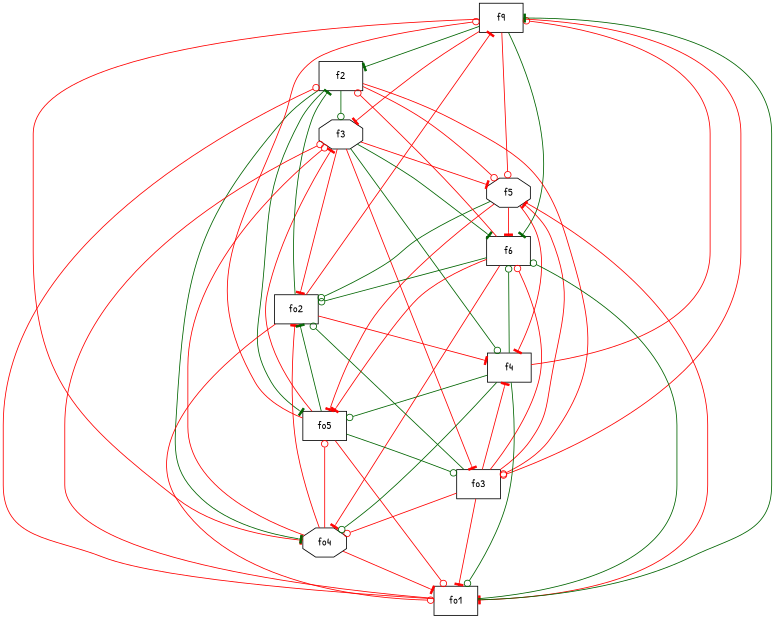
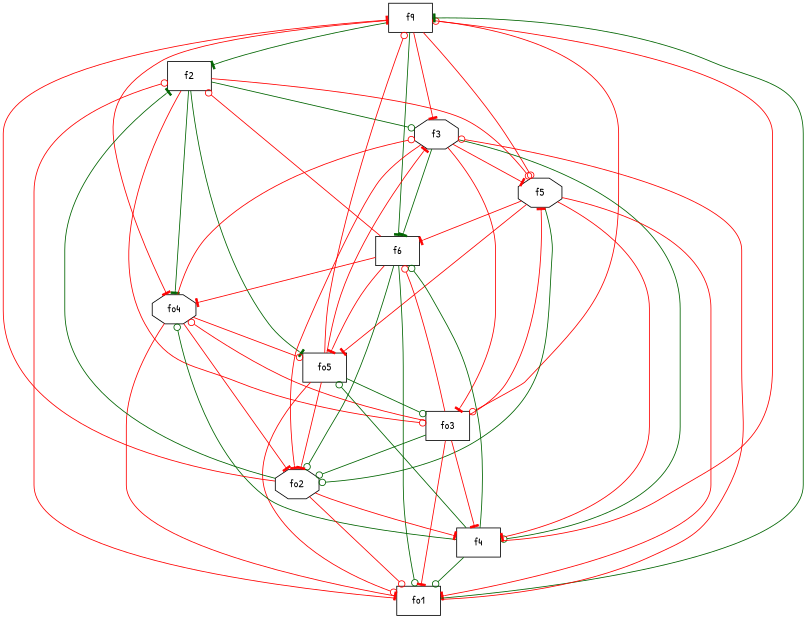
(296, 309) -> (297, 484)
(311, 370) -> (311, 424)
(677, 468) -> (403, 431)
